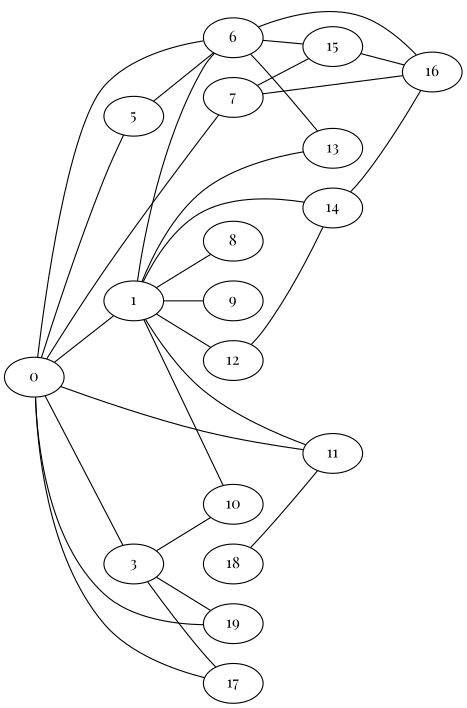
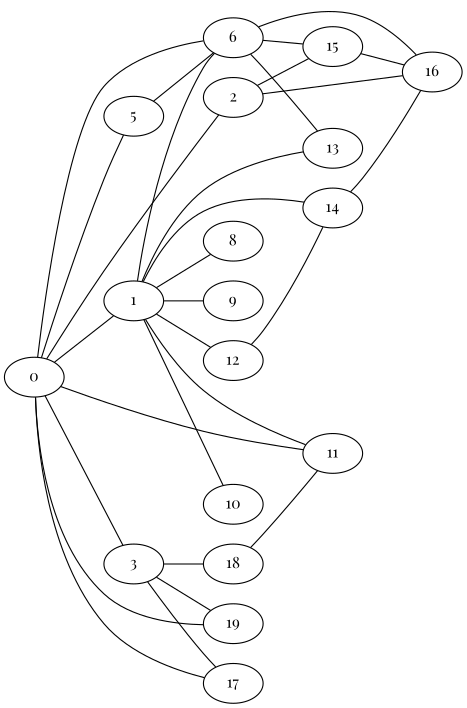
(233, 97) -> (233, 97)
(184, 534) -> (184, 564)
